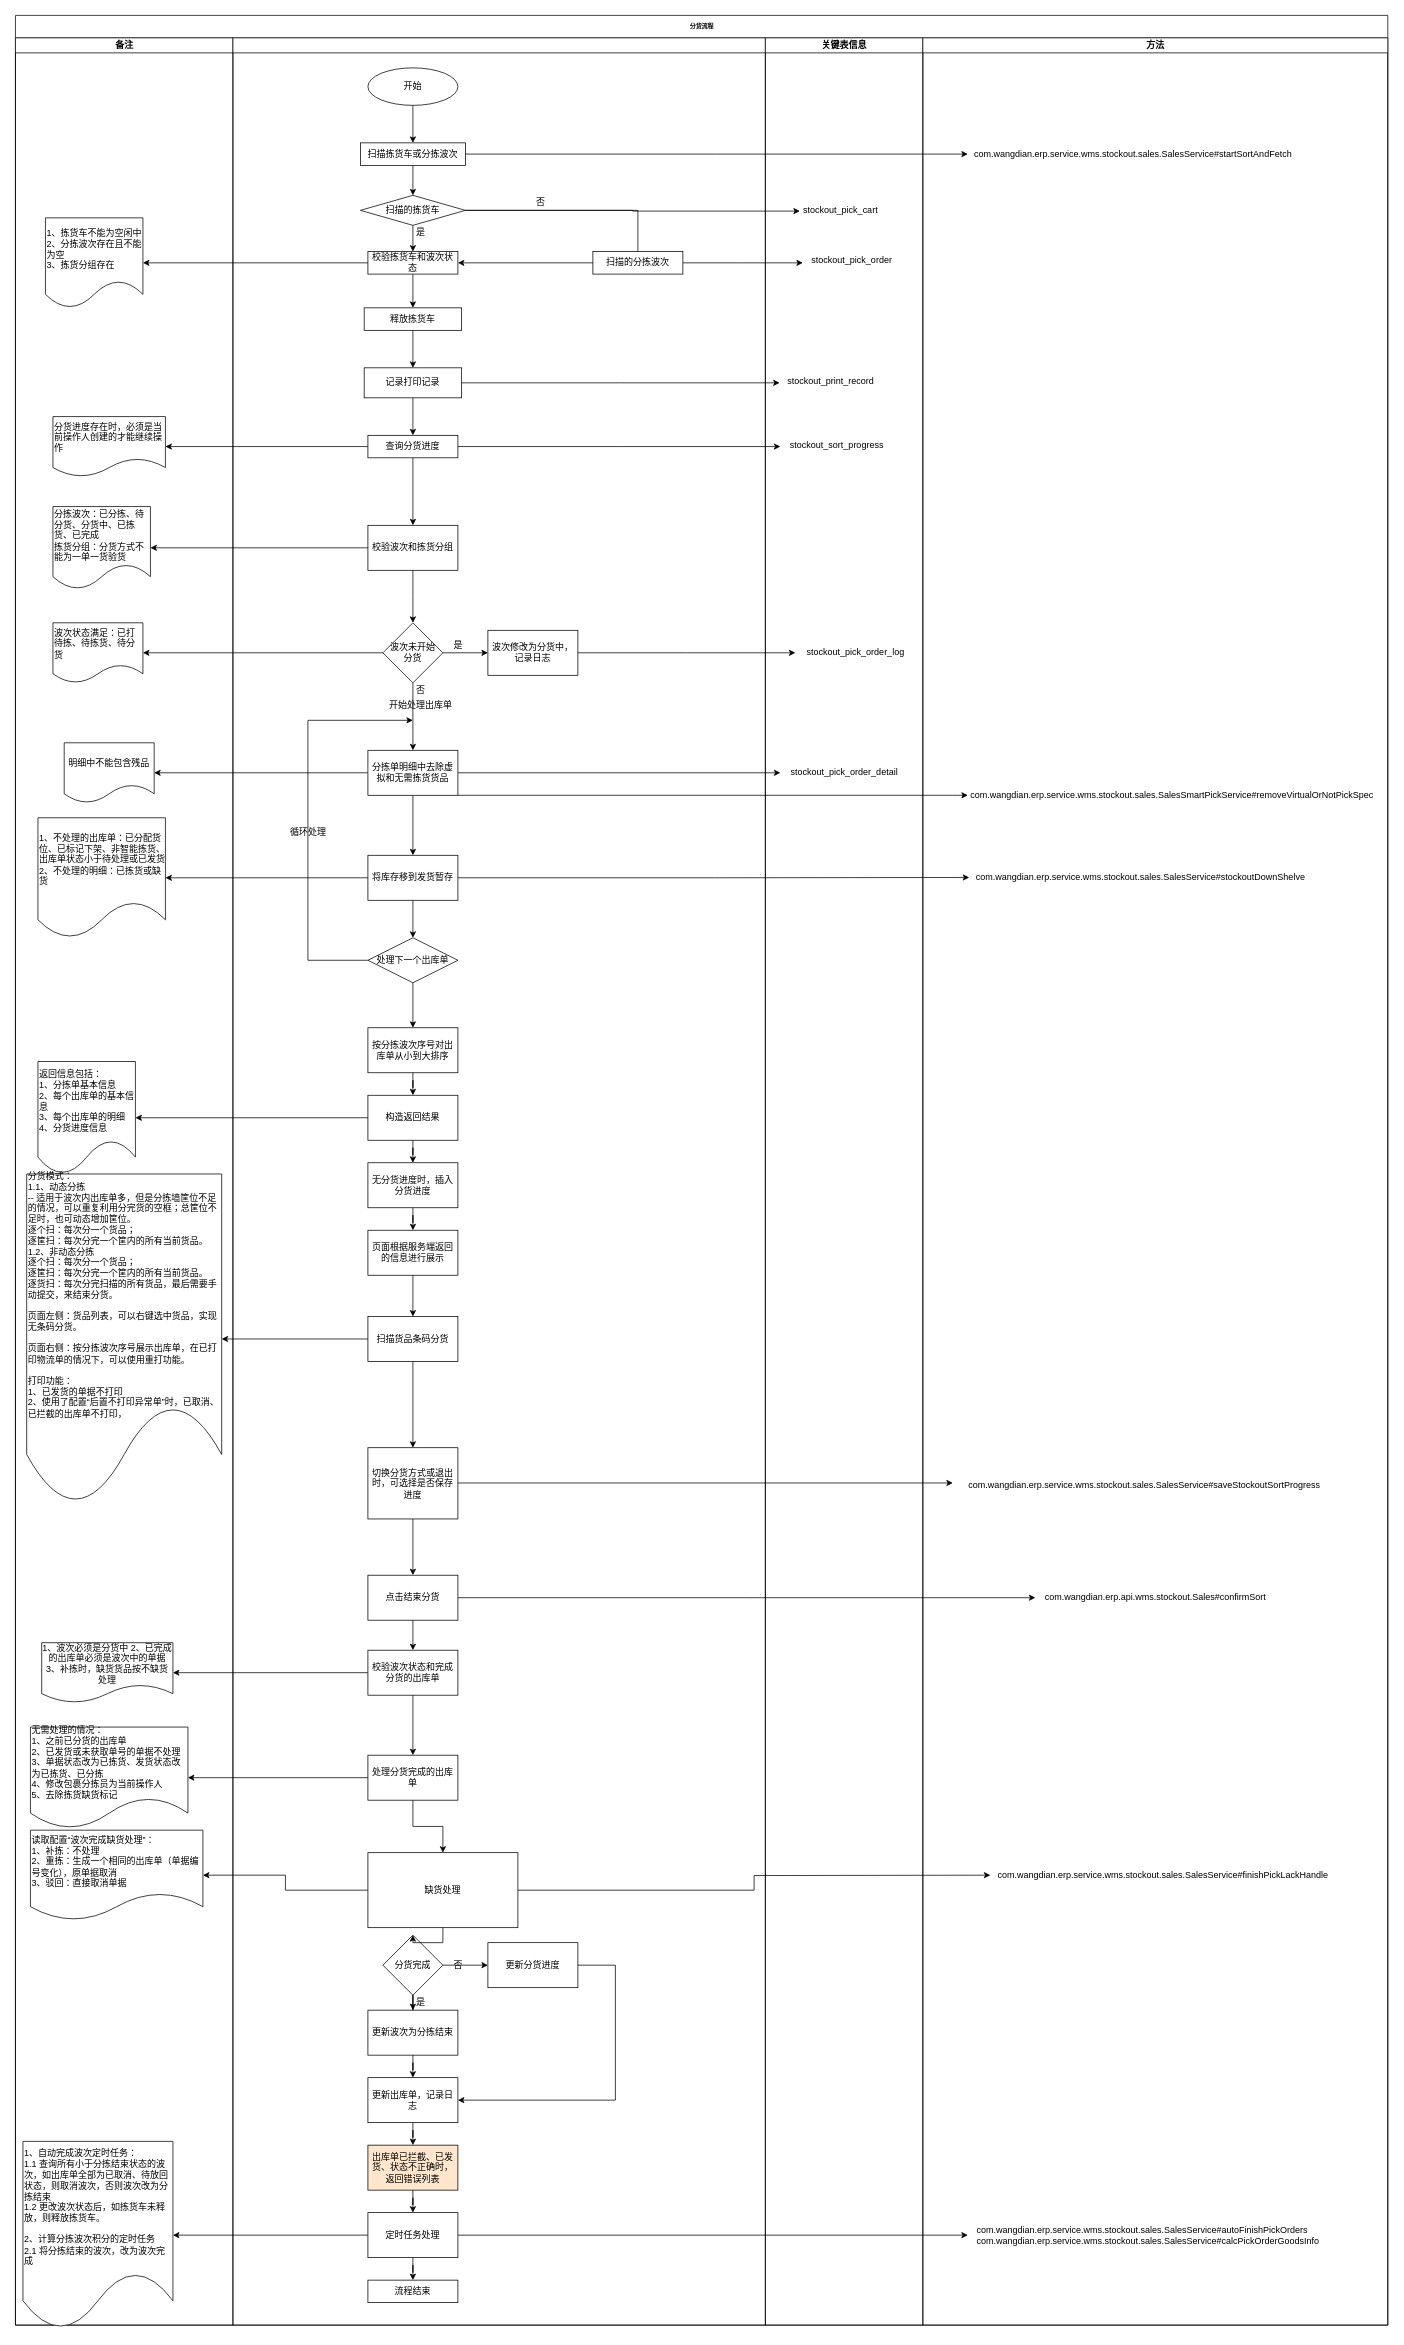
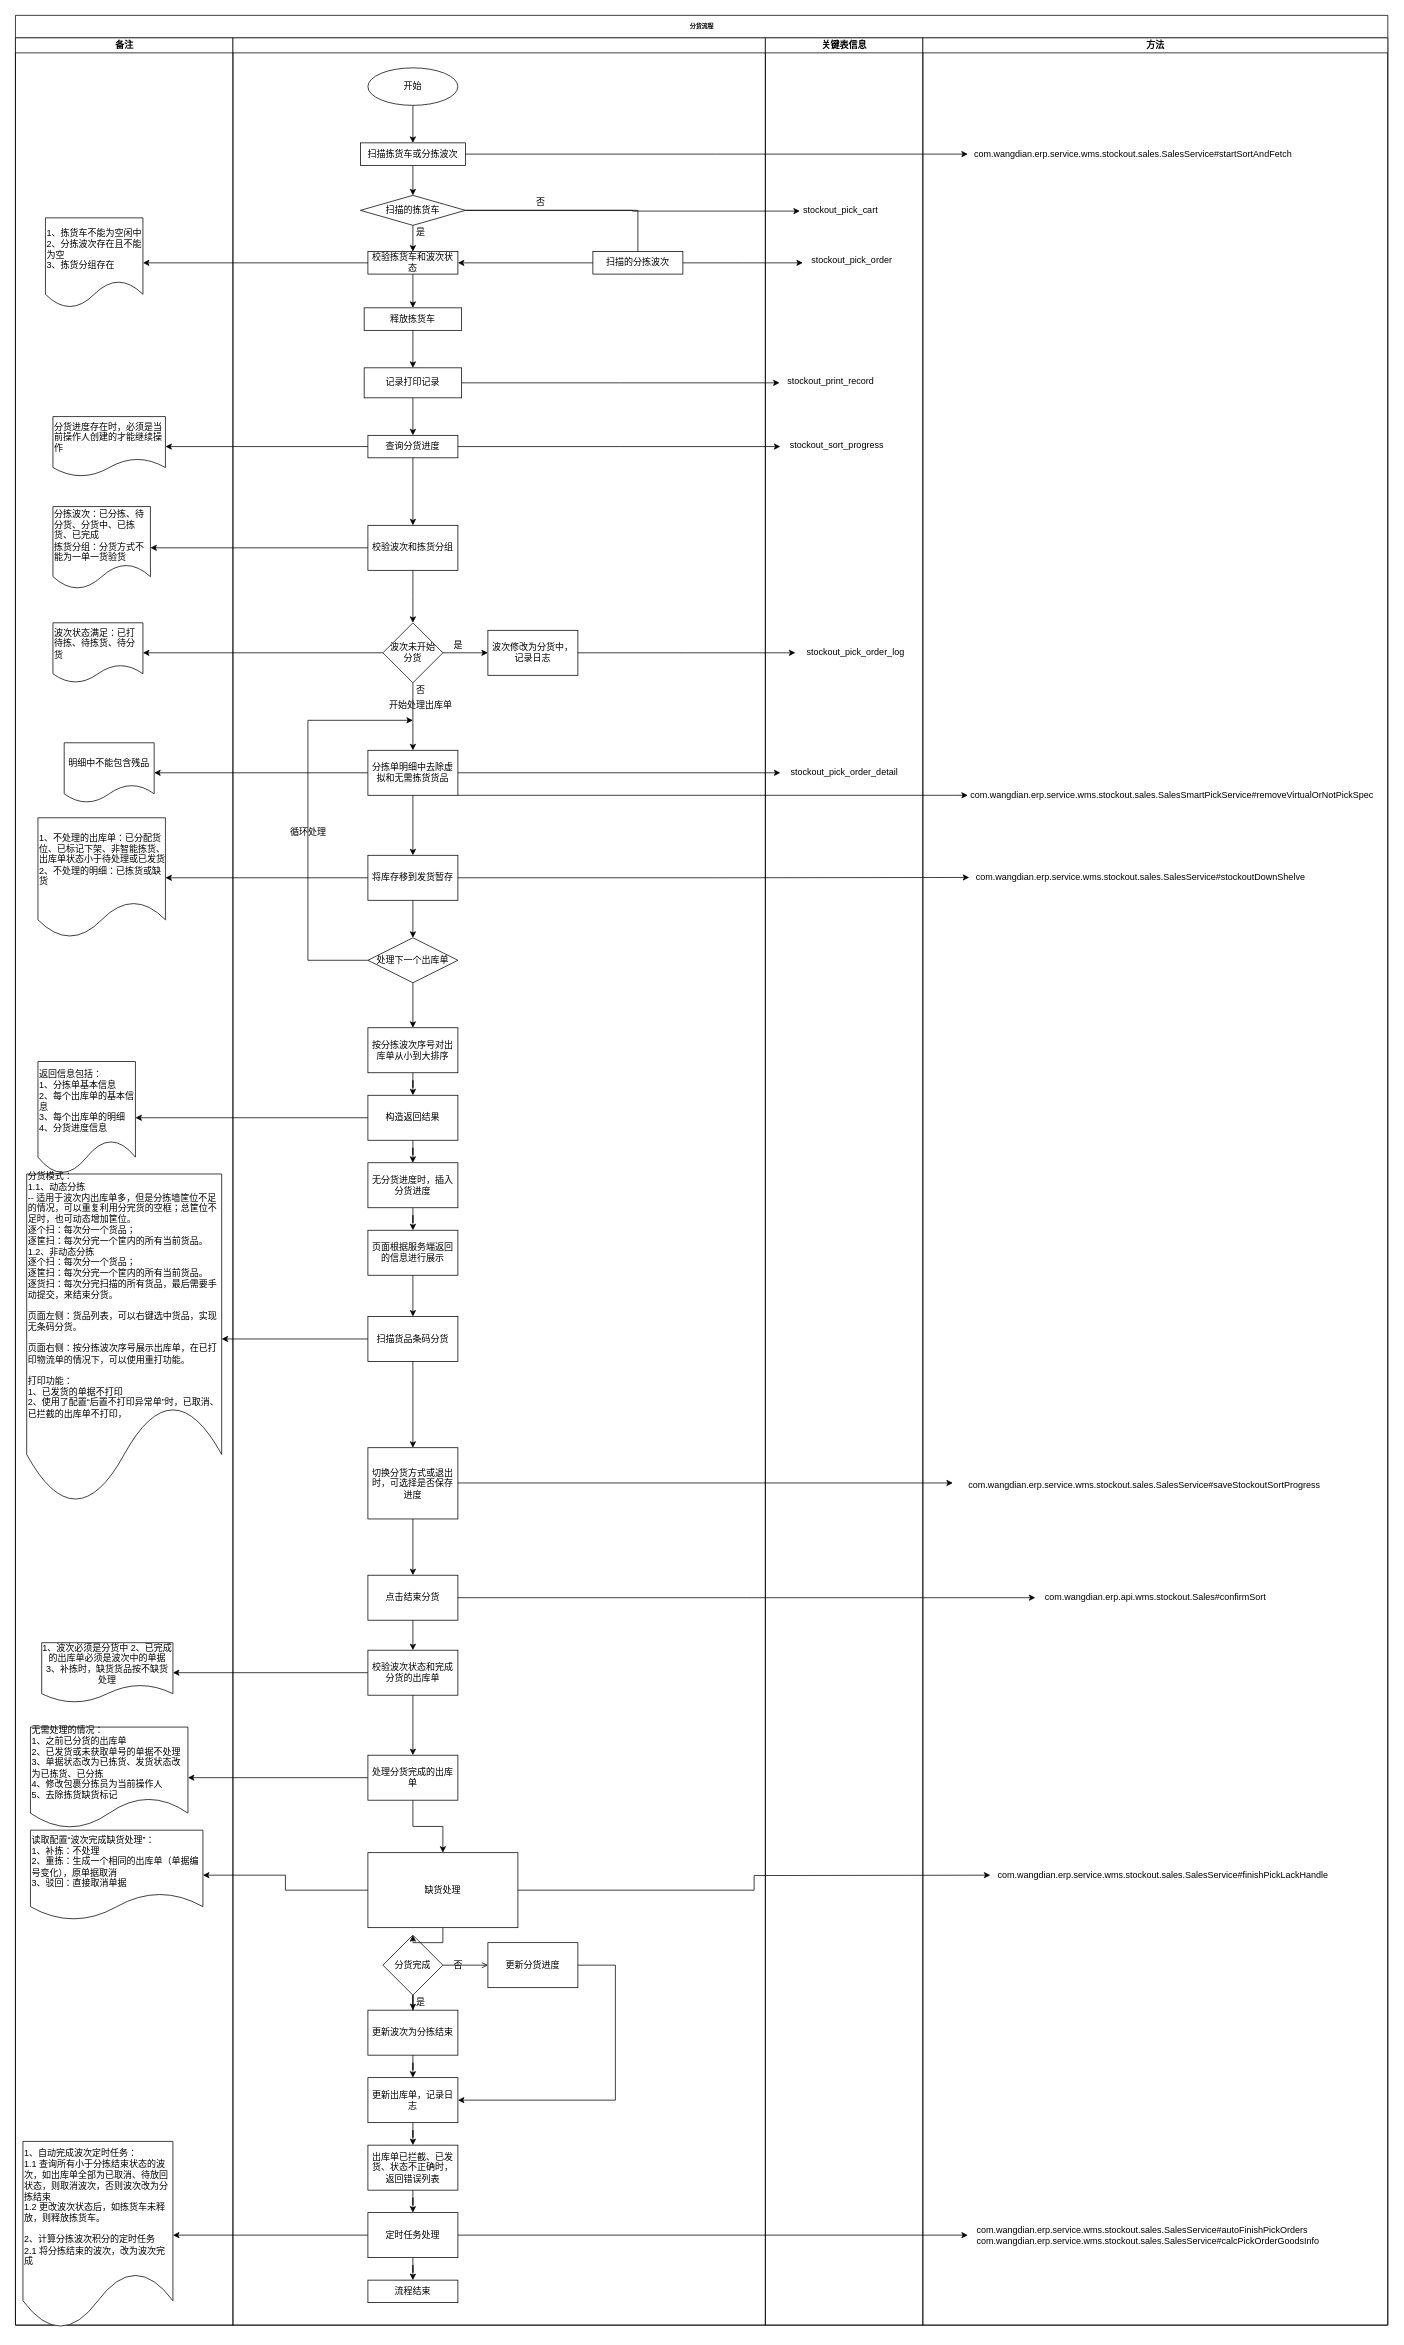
(481, 1965) -> (483, 1965)
(413, 2168) -> (413, 2168)
